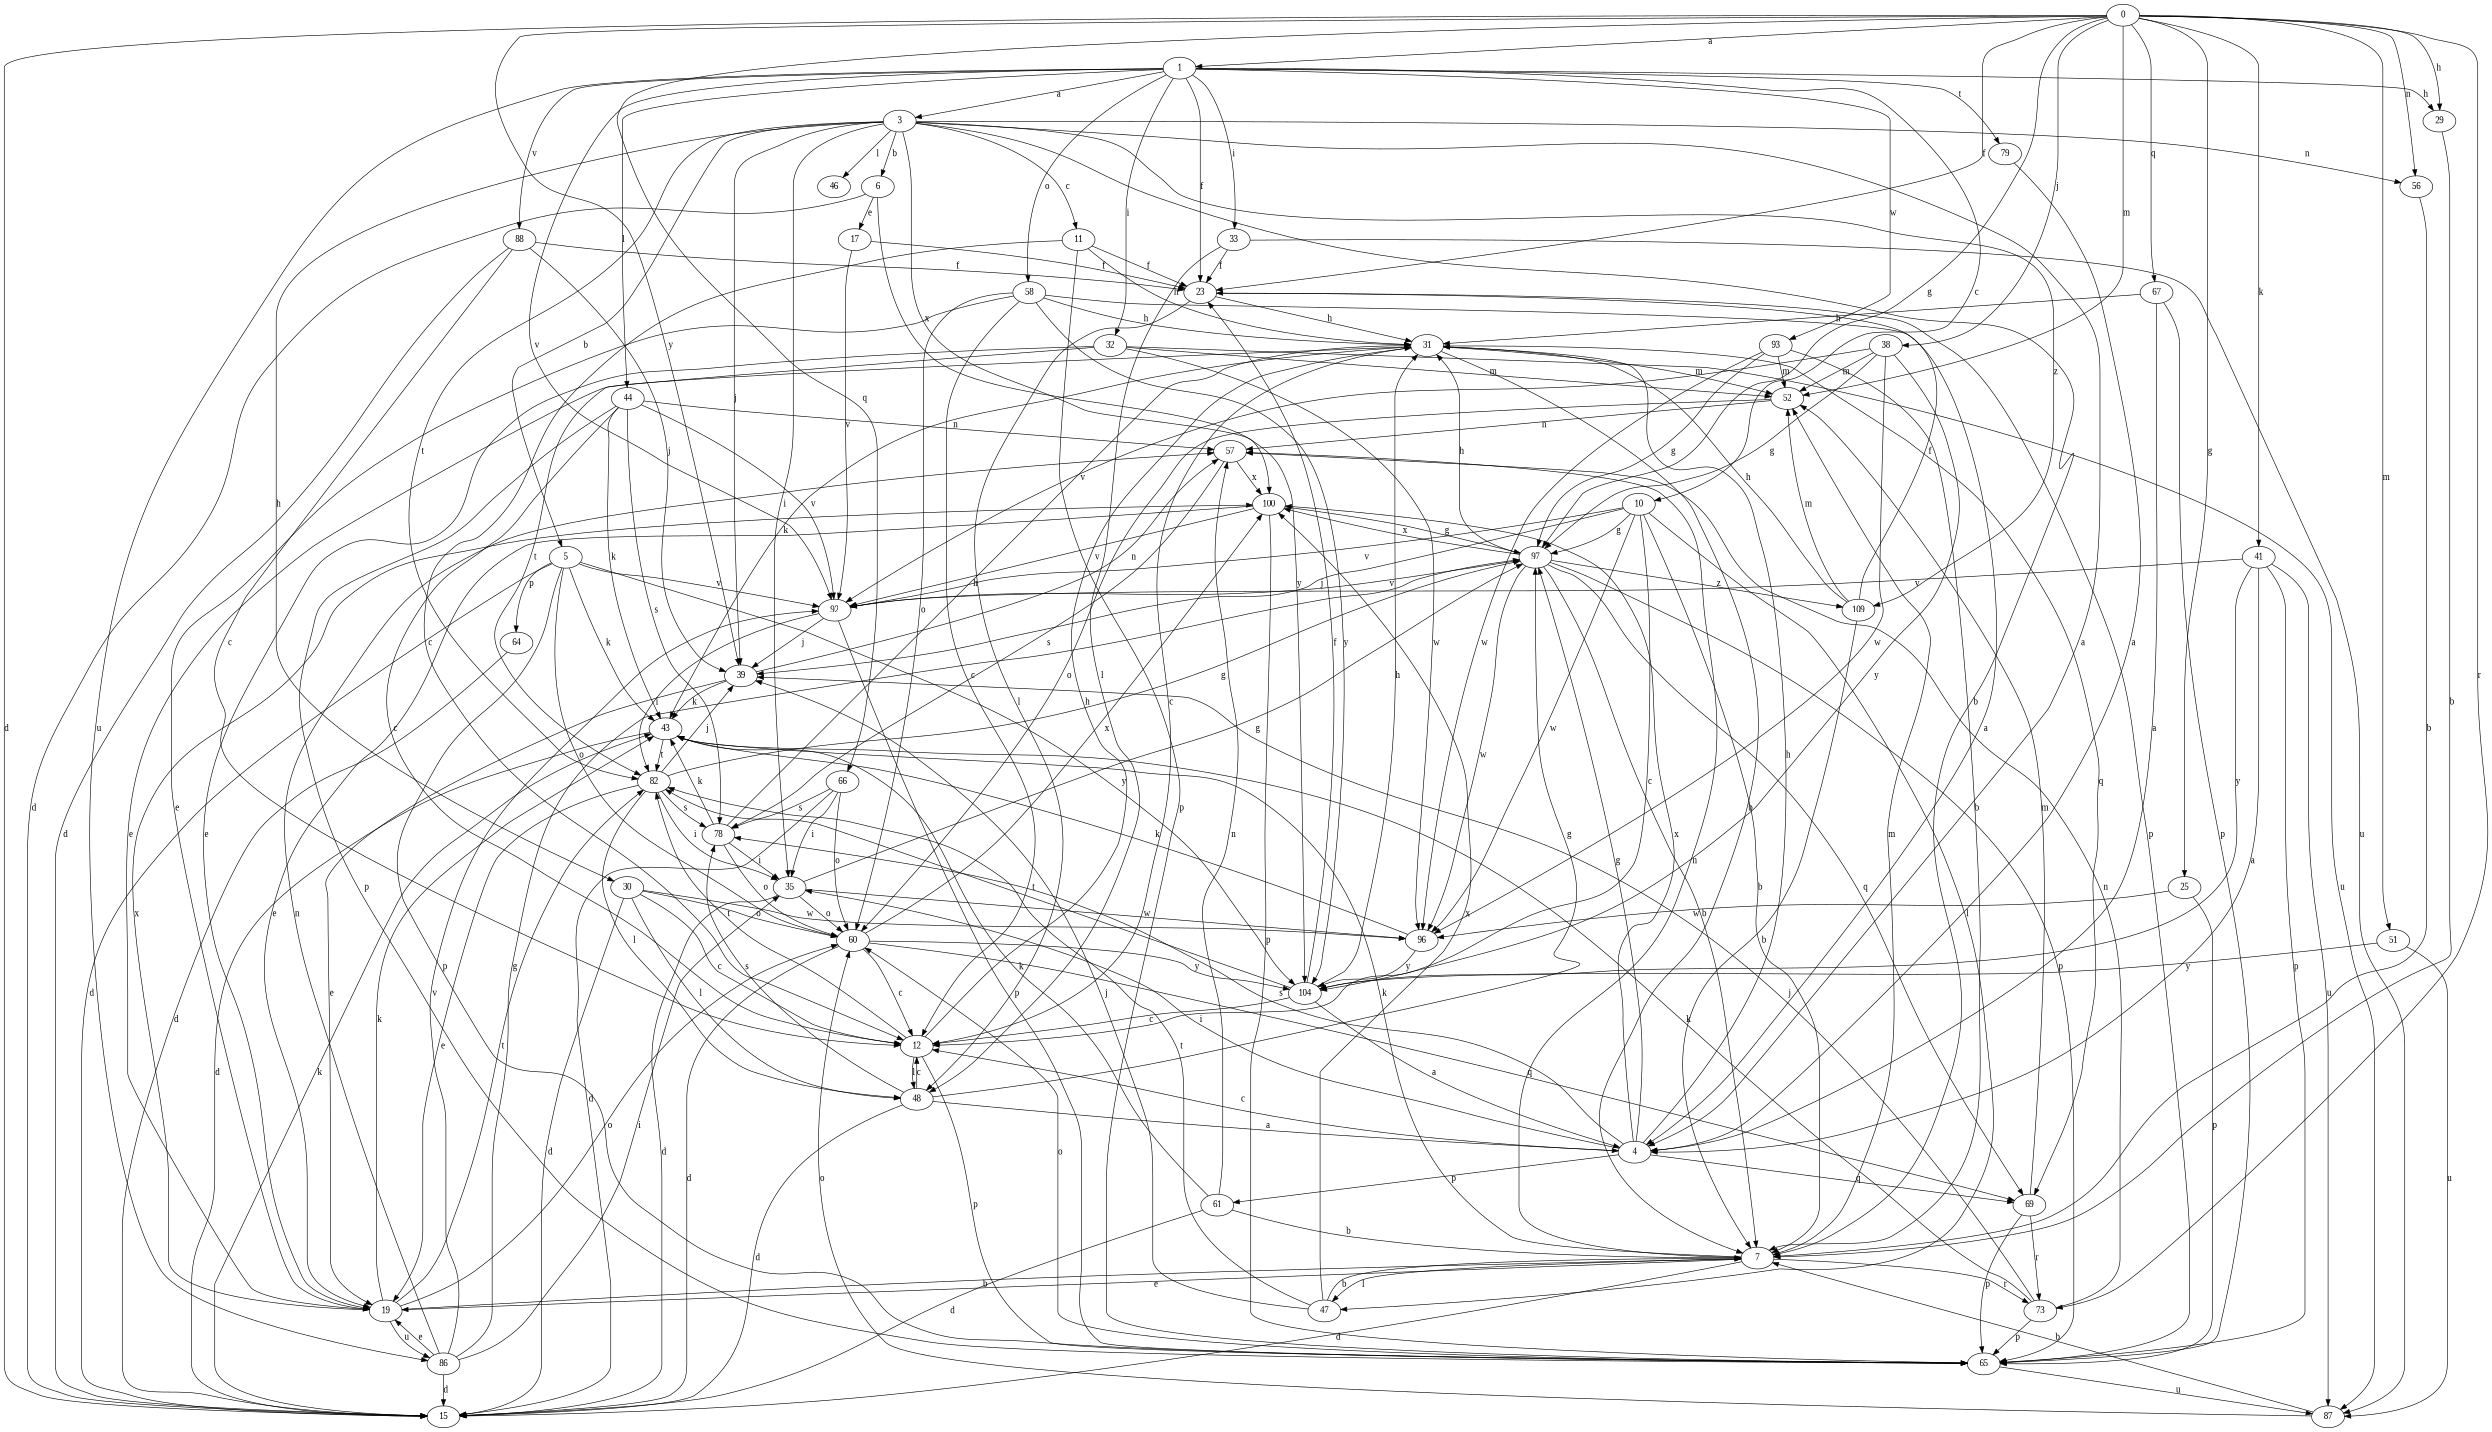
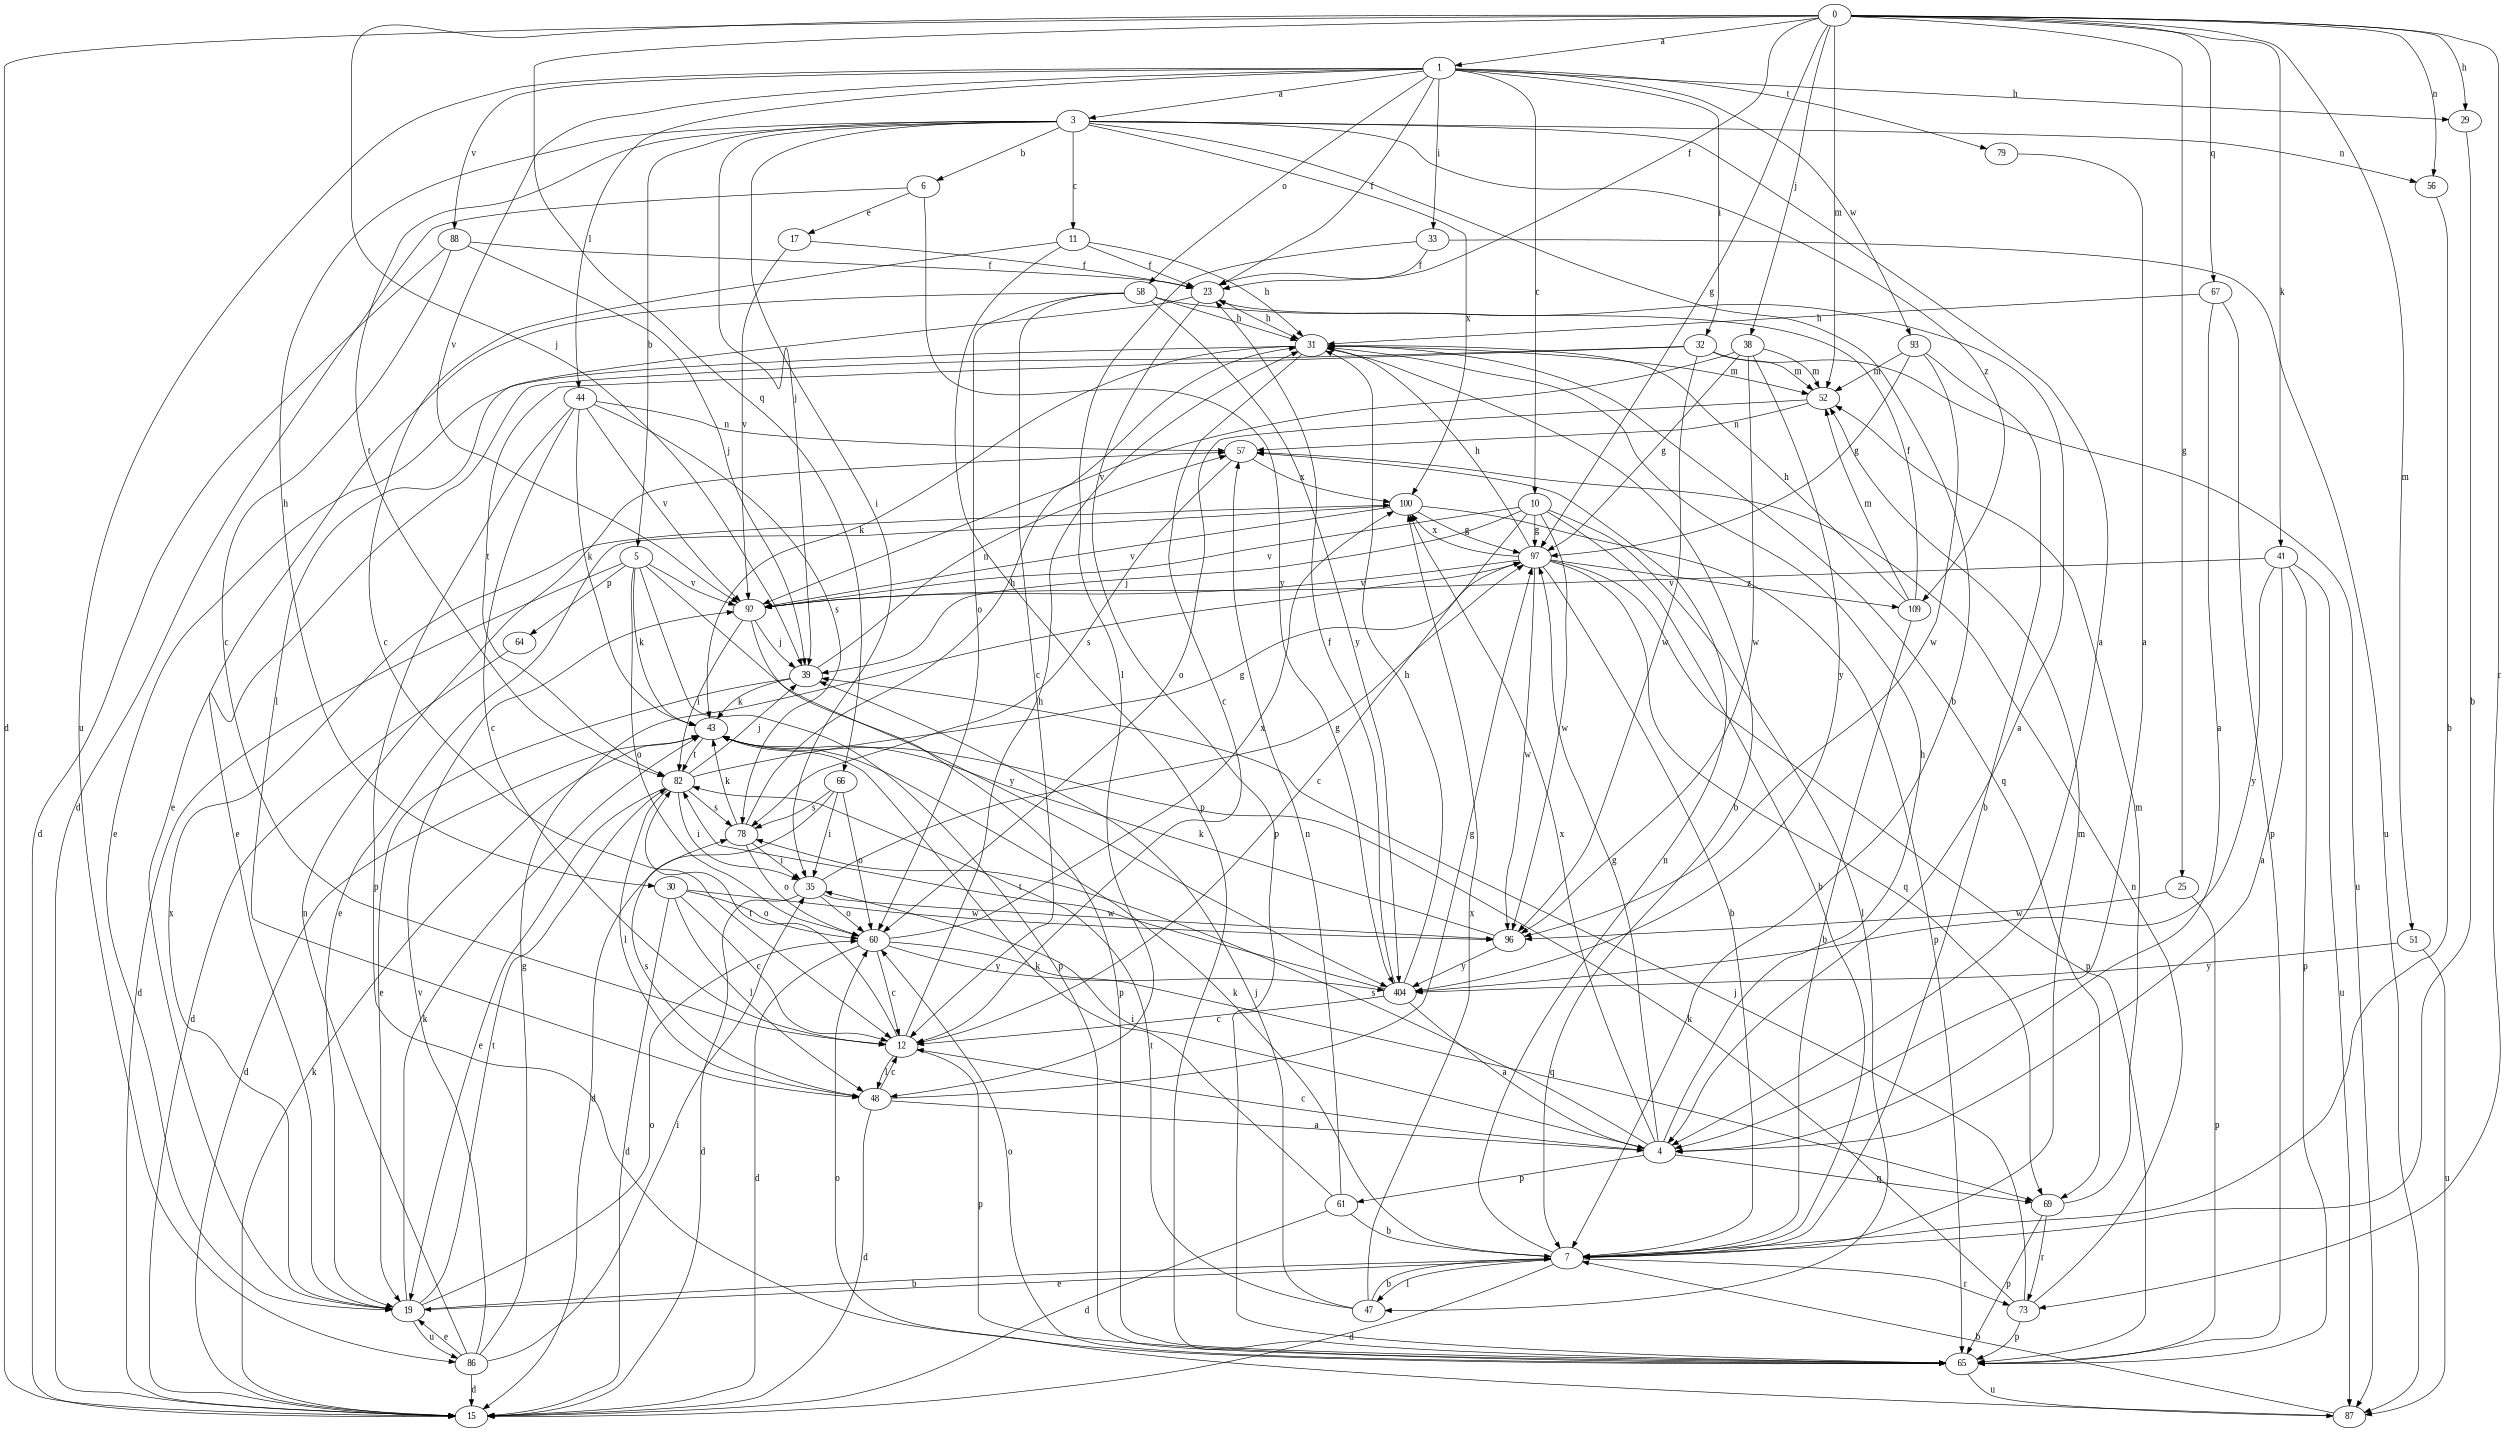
(834, 187) -> none
(671, 346) -> (557, 346)
(1305, 993) -> (1400, 993)
